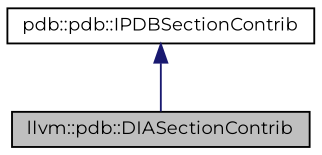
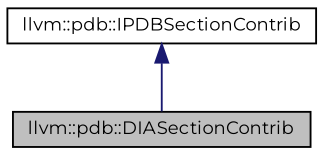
(161, 26) -> (162, 26)
